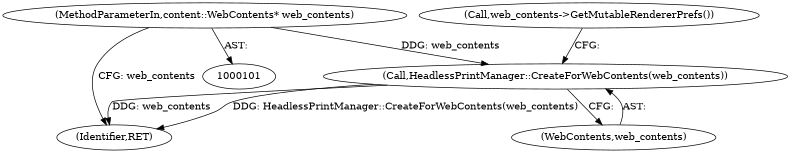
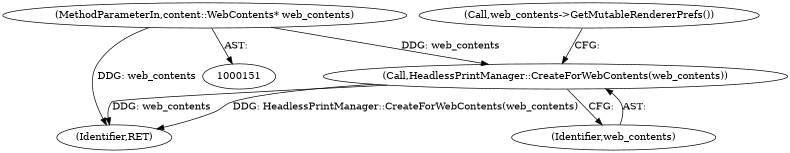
(147, 76) -> (147, 76)
(239, 76) -> (239, 76)
(614, 137) -> (614, 137)
